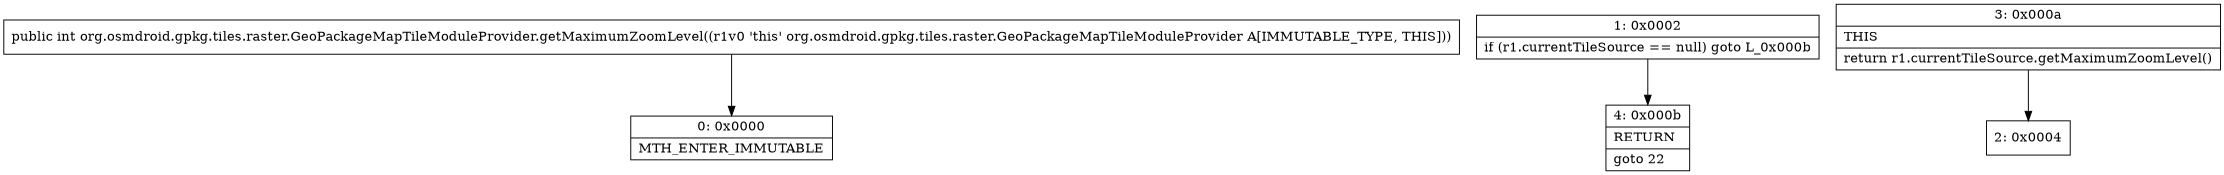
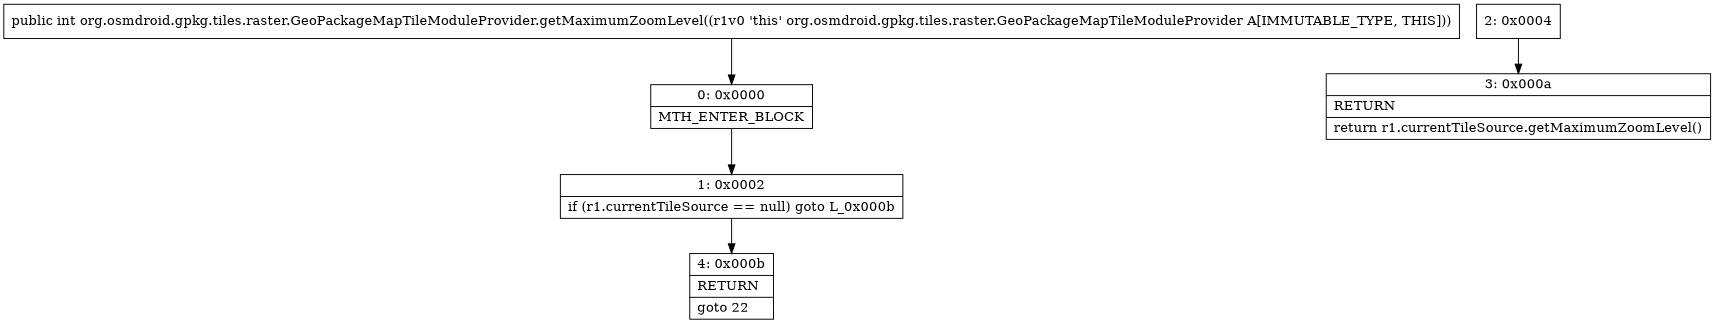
(1861, 37) -> (1365, 106)
(2028, 91) -> (1518, 51)
none -> (732, 147)
(732, 148) -> (732, 117)
